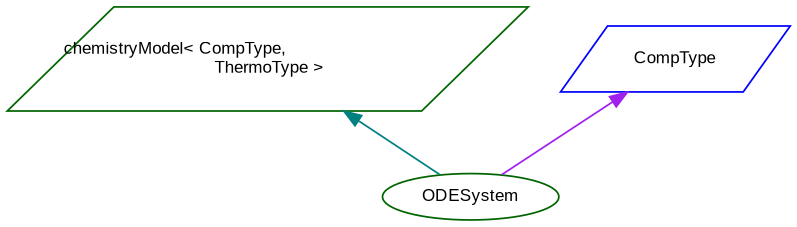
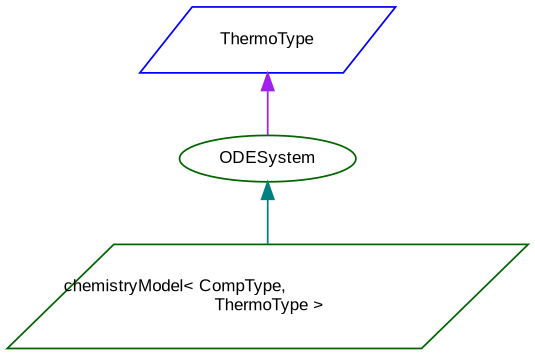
(675, 59) -> (268, 40)
(399, 148) -> (268, 222)
